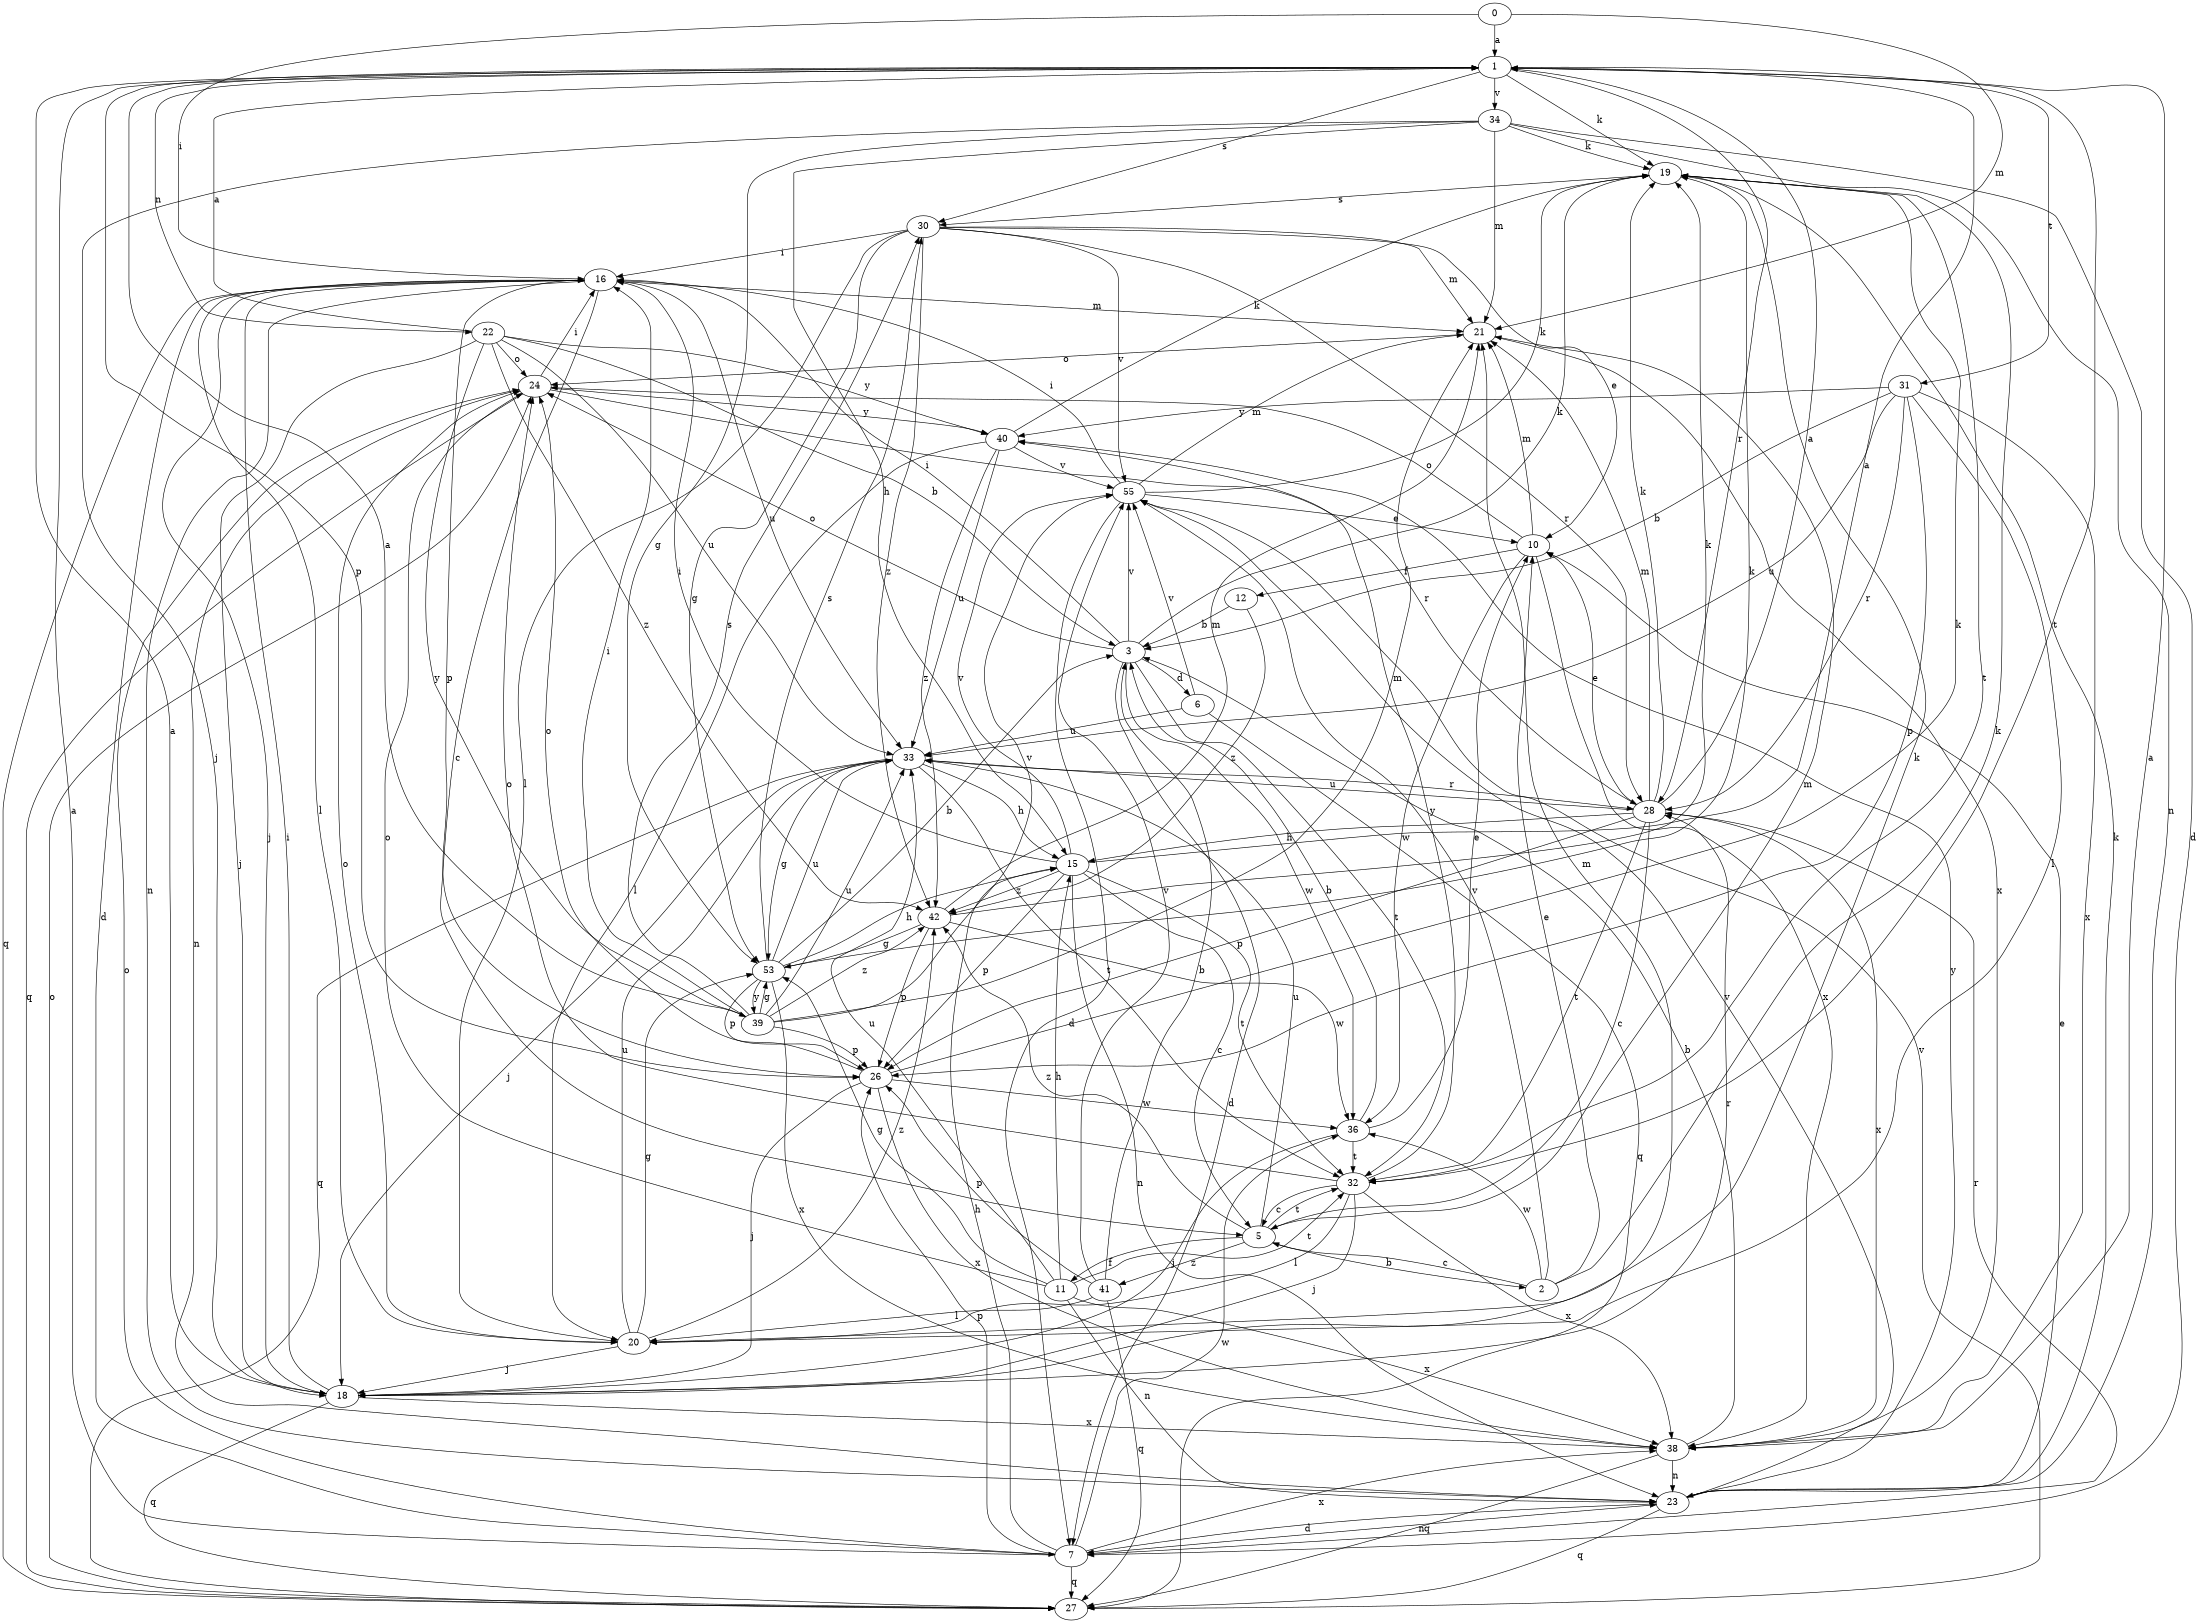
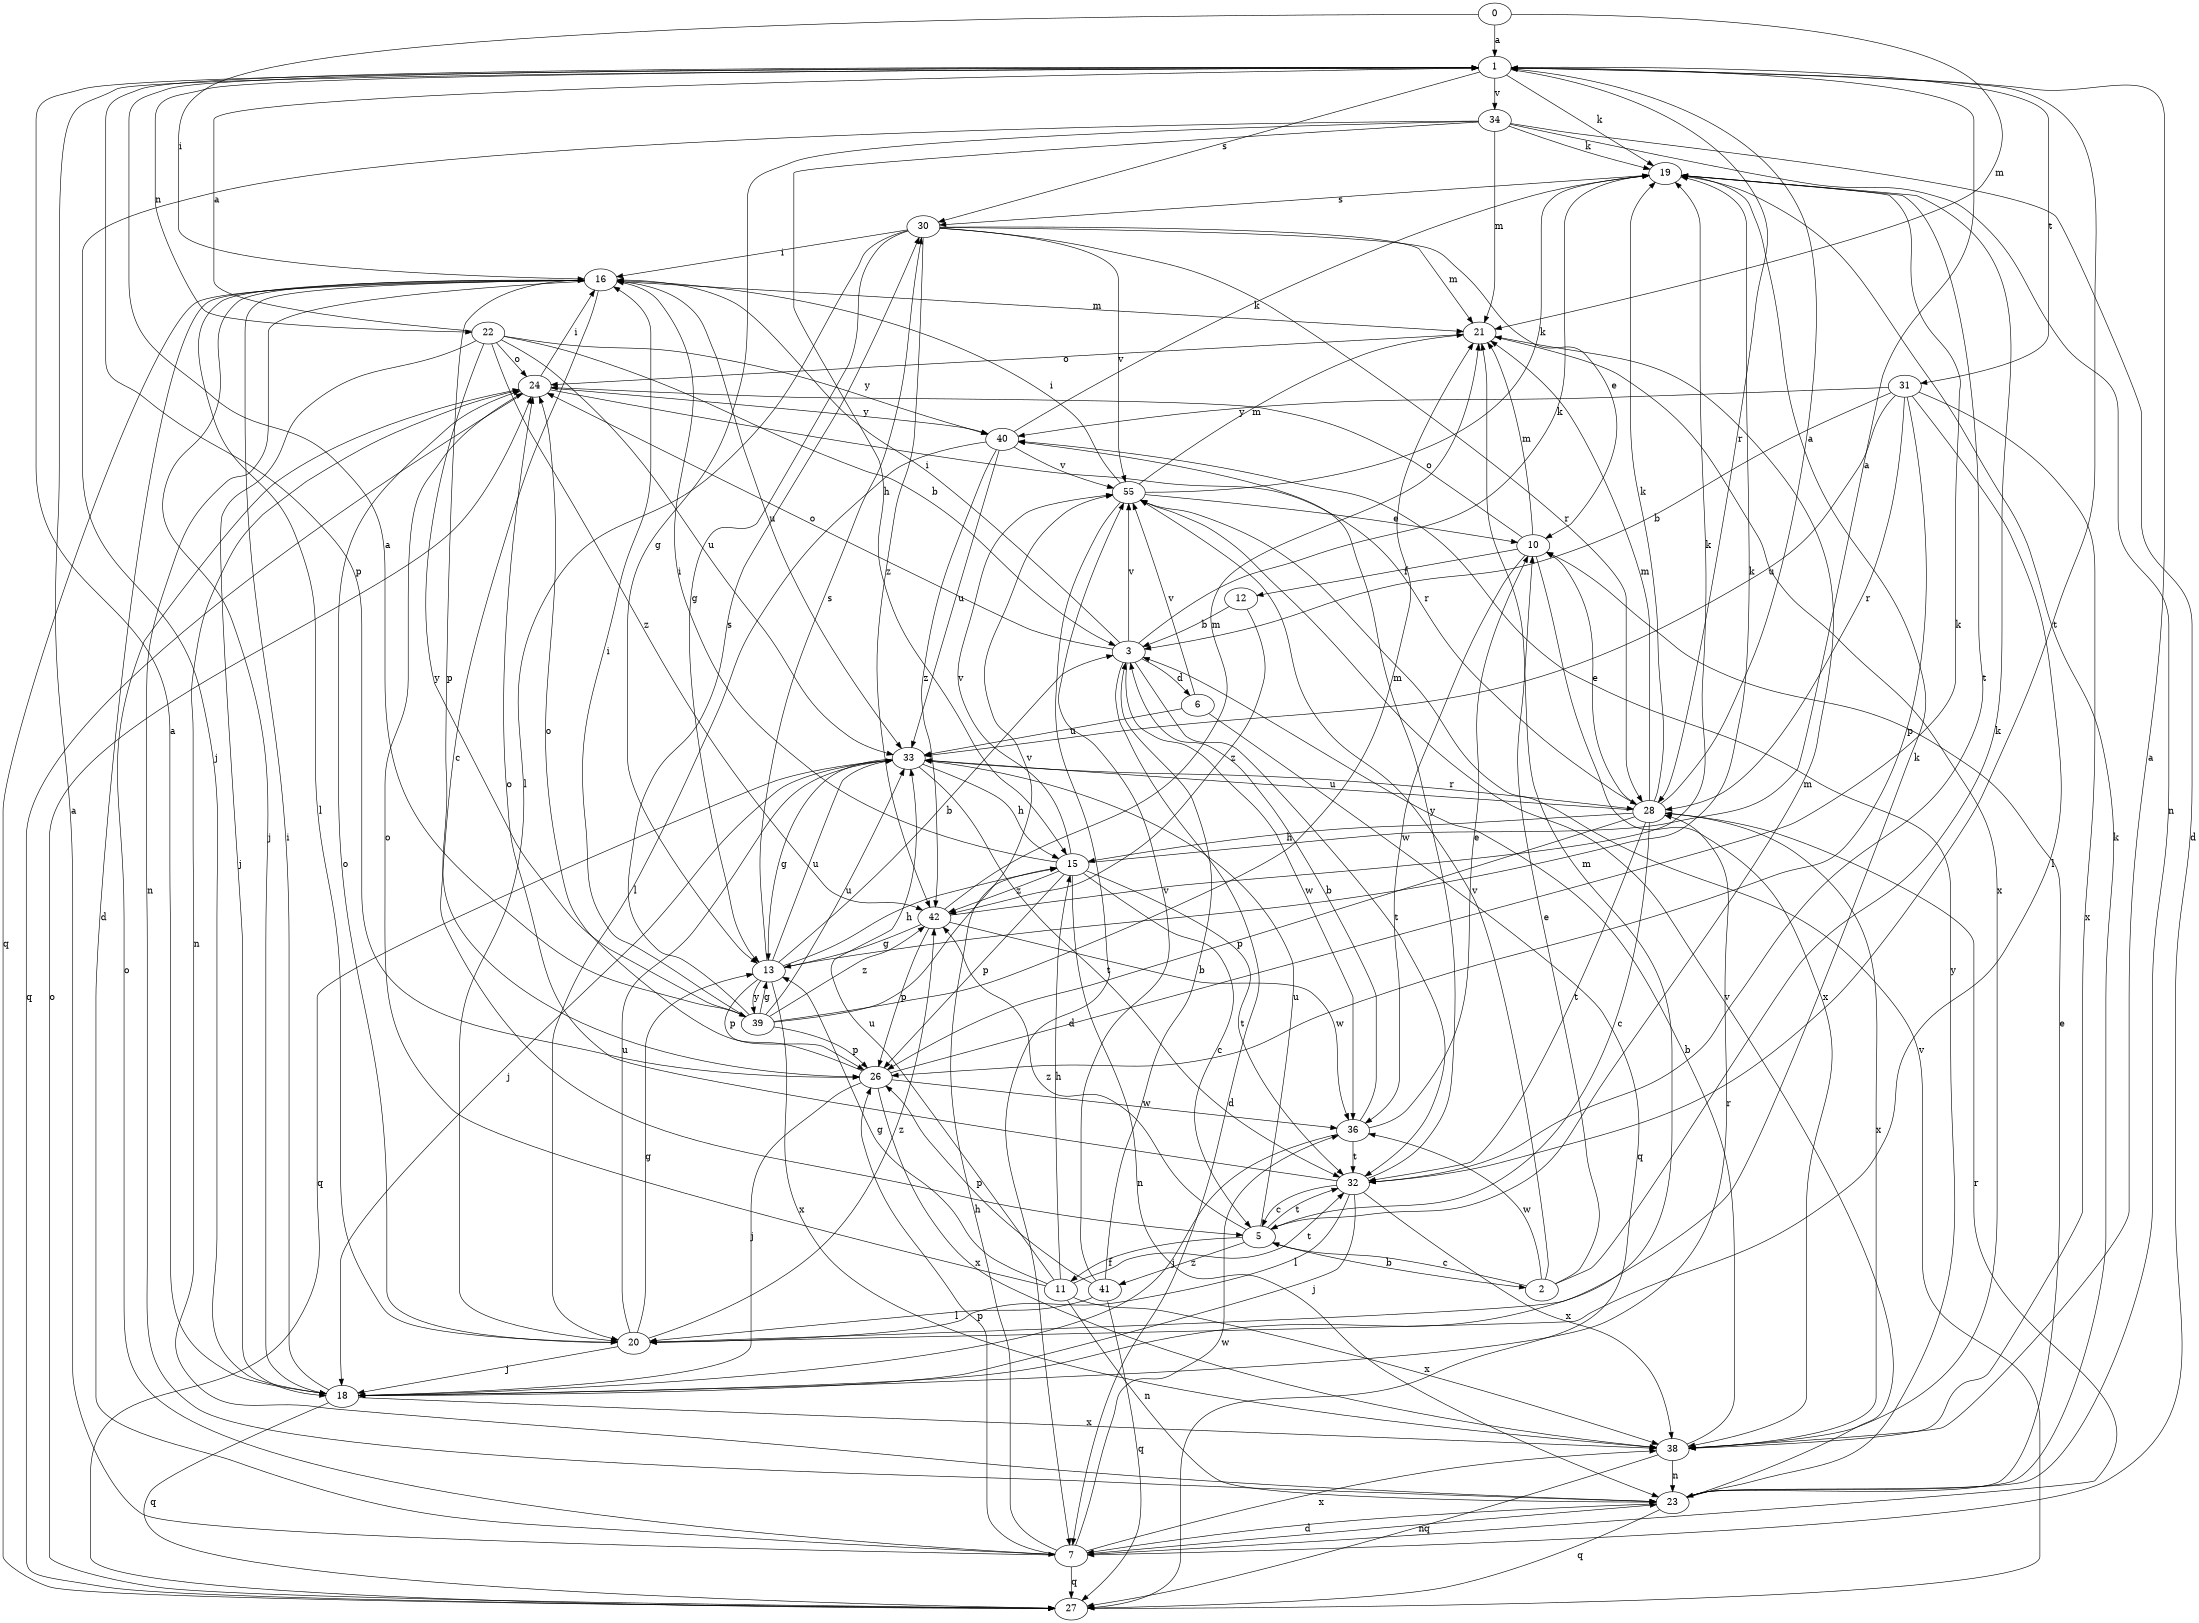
(769, 971) -> (769, 971)
